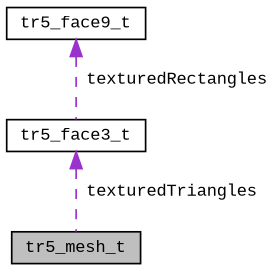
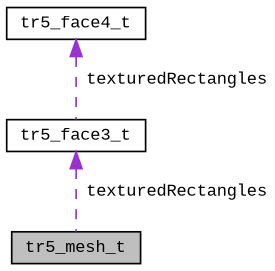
(76, 23) -> (76, 23)
(167, 192) -> (172, 192)
